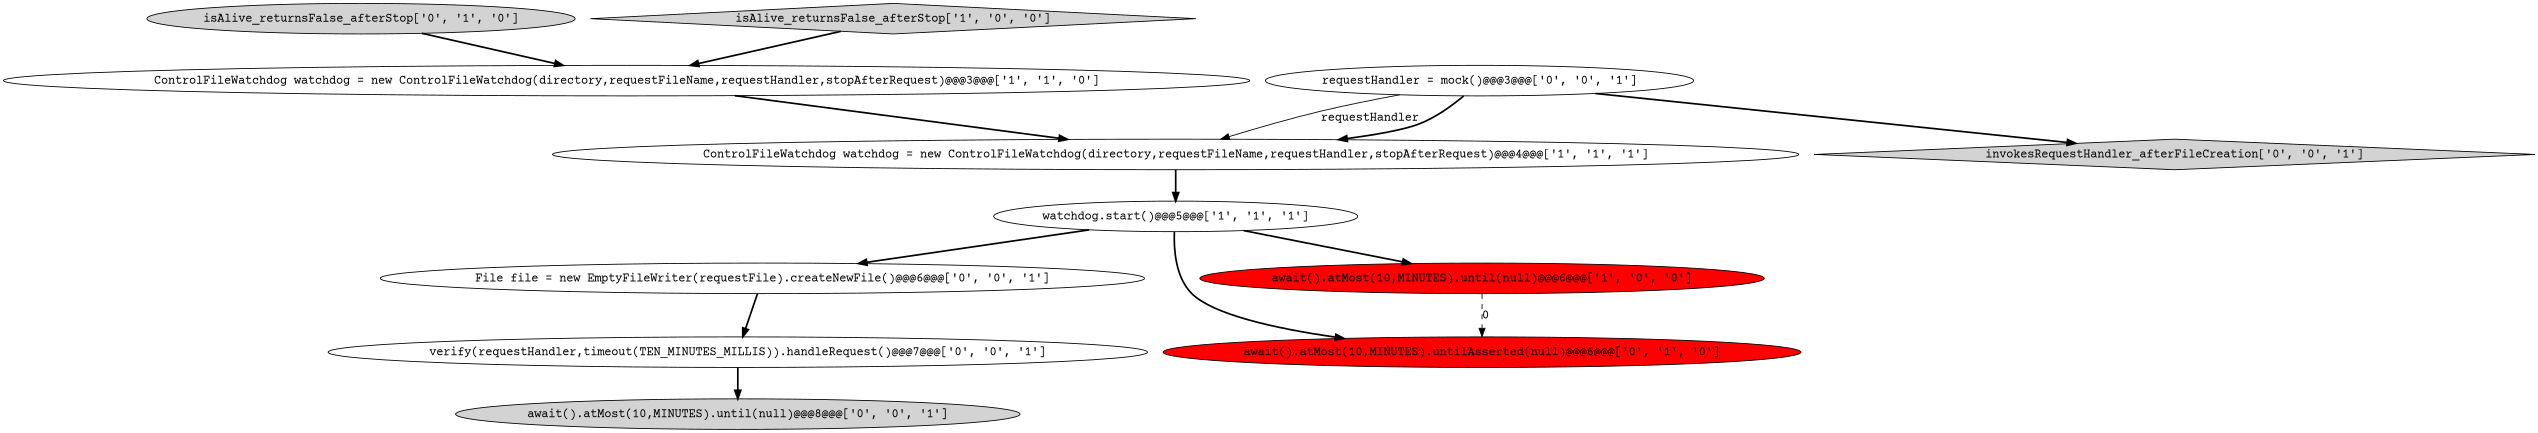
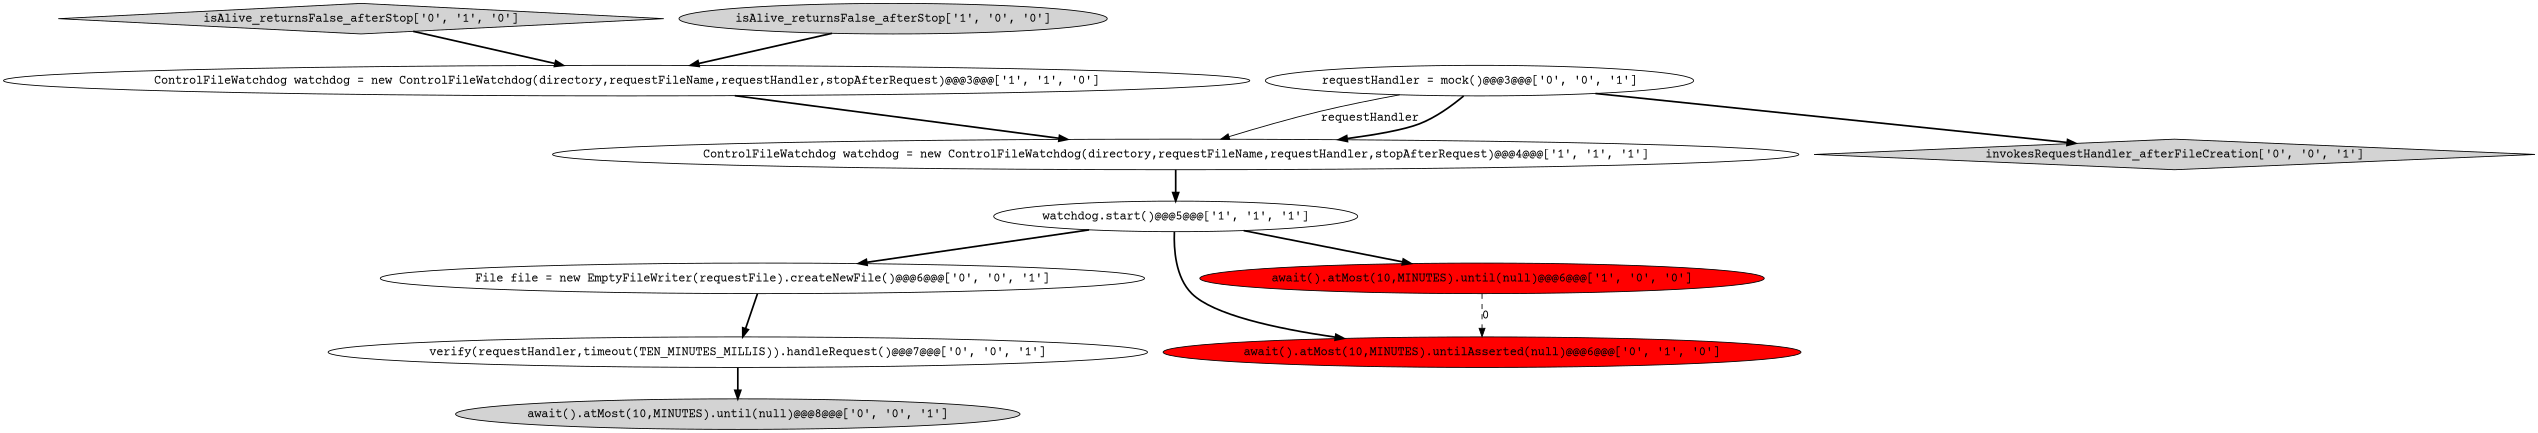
(361, 19) -> (361, 19)
(893, 19) -> (893, 19)
